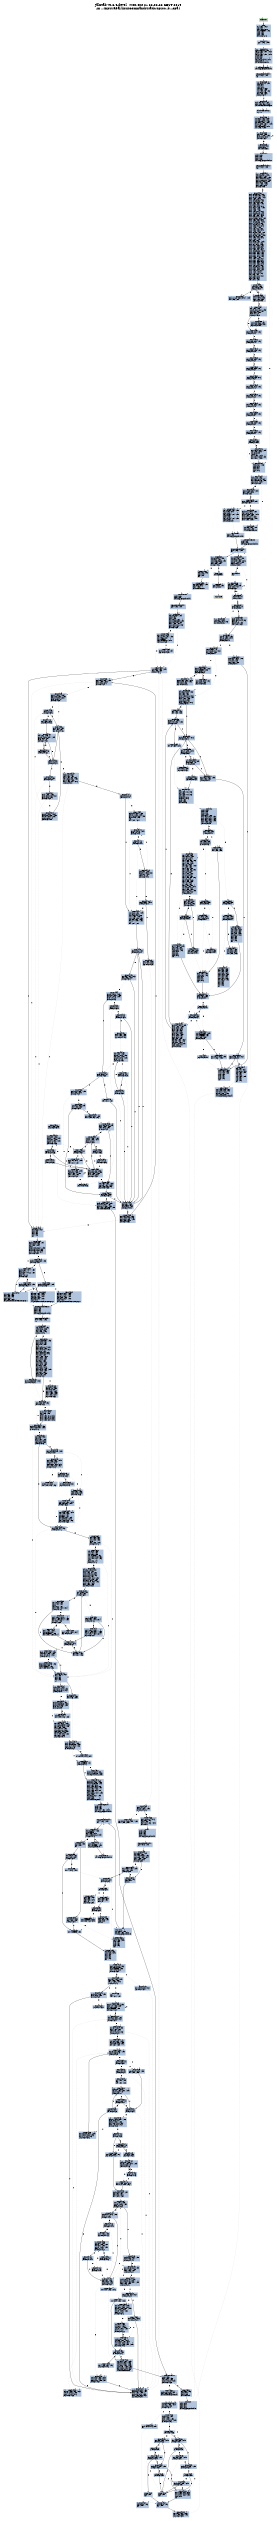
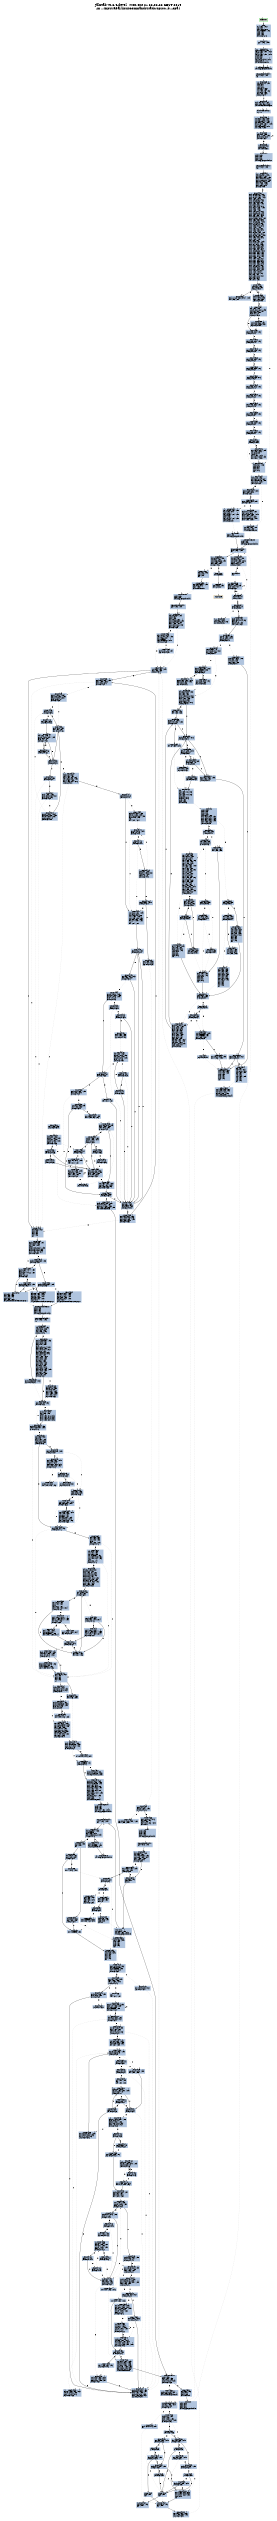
(129, 2155) -> none
(153, 2499) -> (153, 2499)
